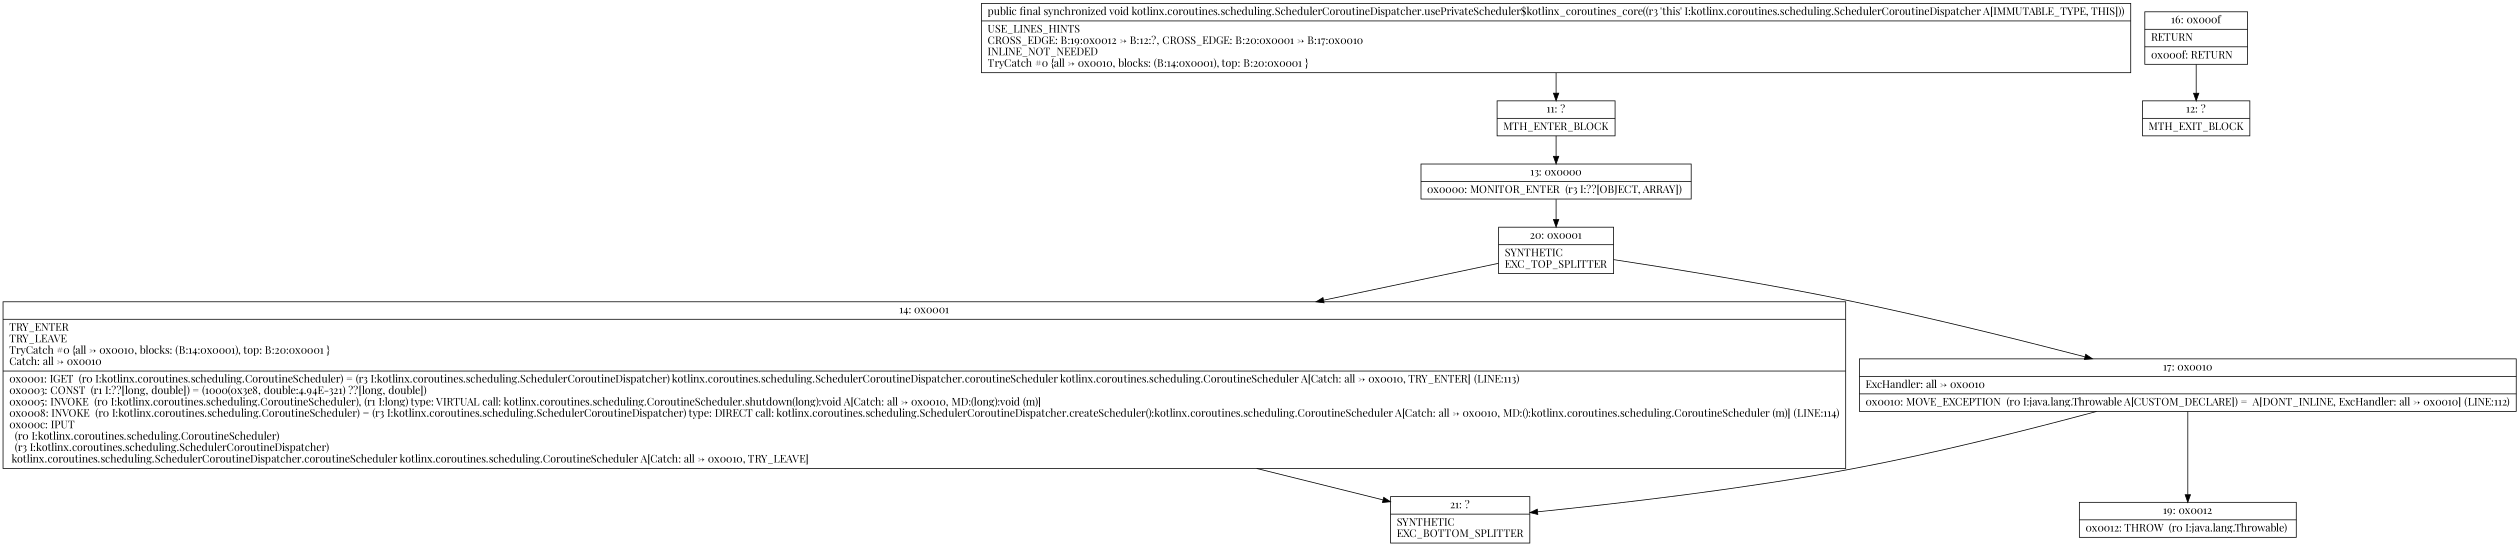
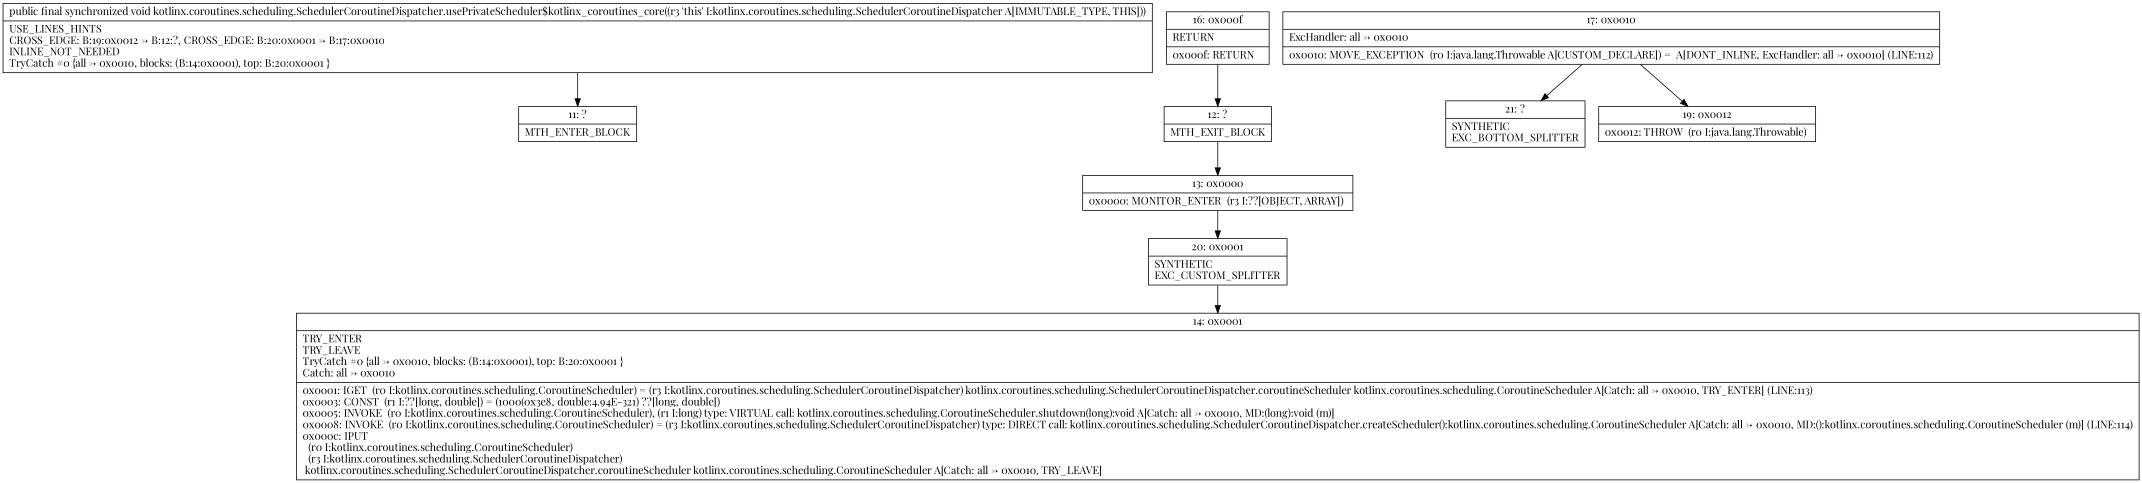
(1556, 146) -> (1218, 155)
(1556, 264) -> (1218, 276)
(1851, 301) -> none
(1320, 484) -> none
